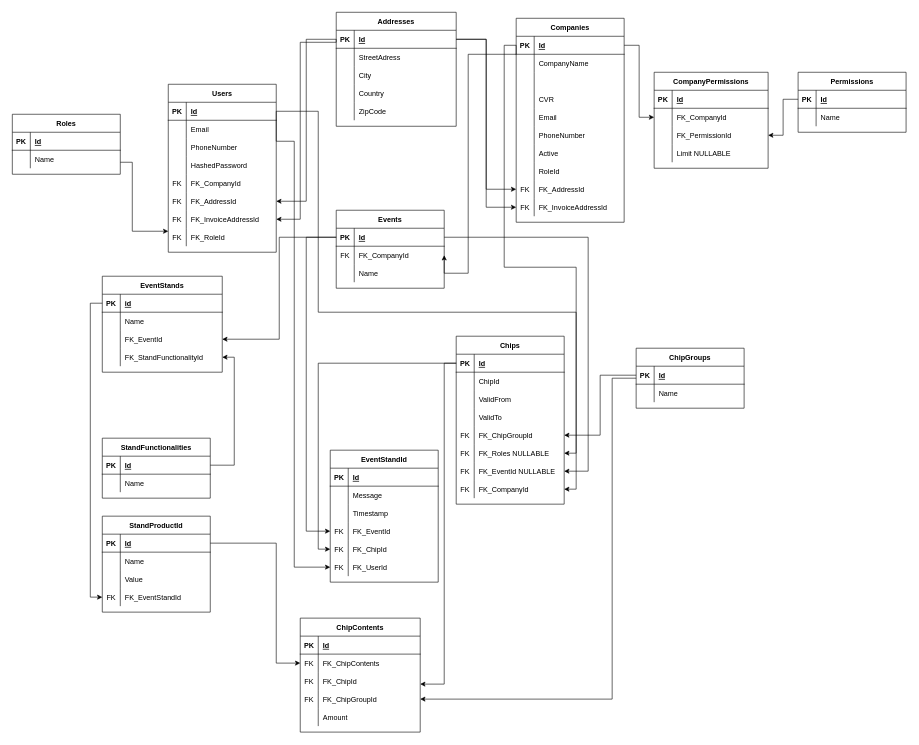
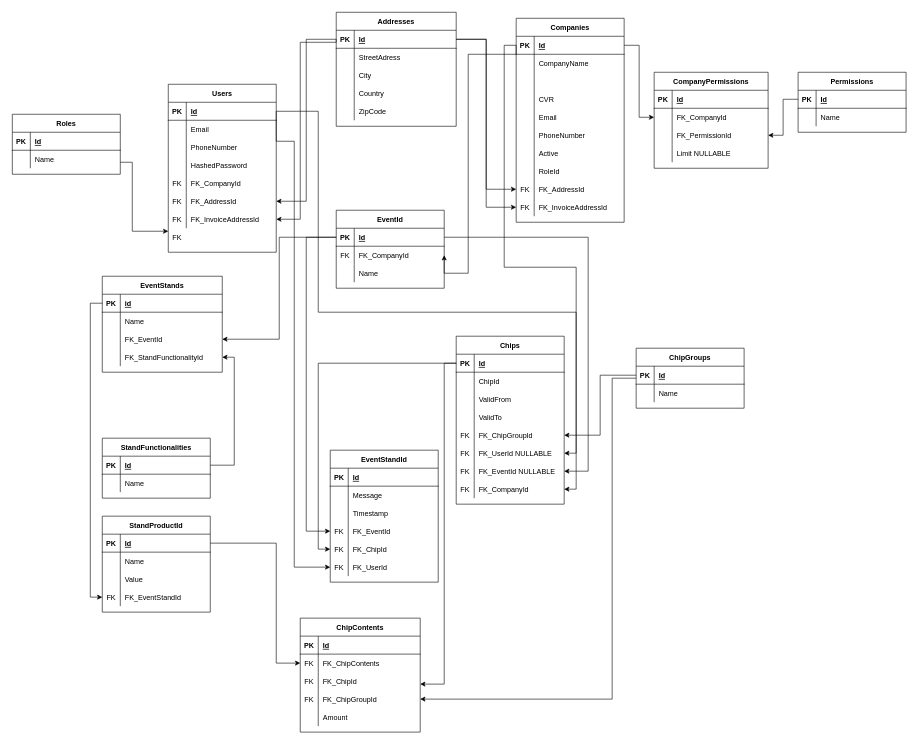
(390, 220) -> (390, 220)
(231, 237) -> none
(511, 454) -> (514, 454)
